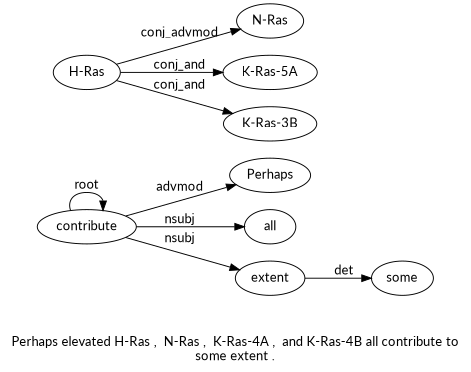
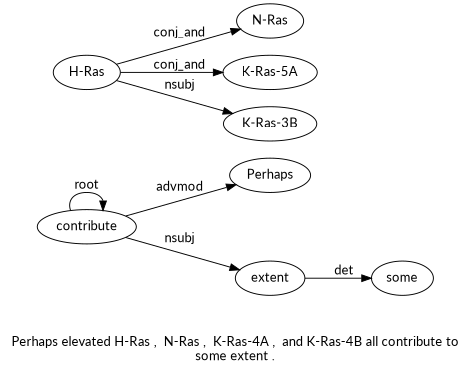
(180, 33) -> (180, 33)
(180, 85) -> (180, 85)
(270, 227) -> none
